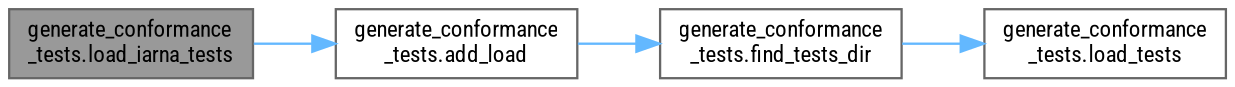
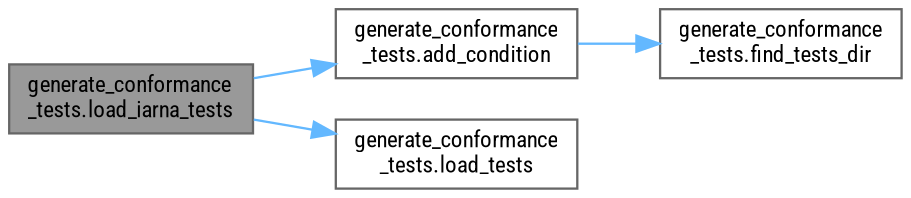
(457, 44) -> (457, 44)
(931, 44) -> (283, 125)
